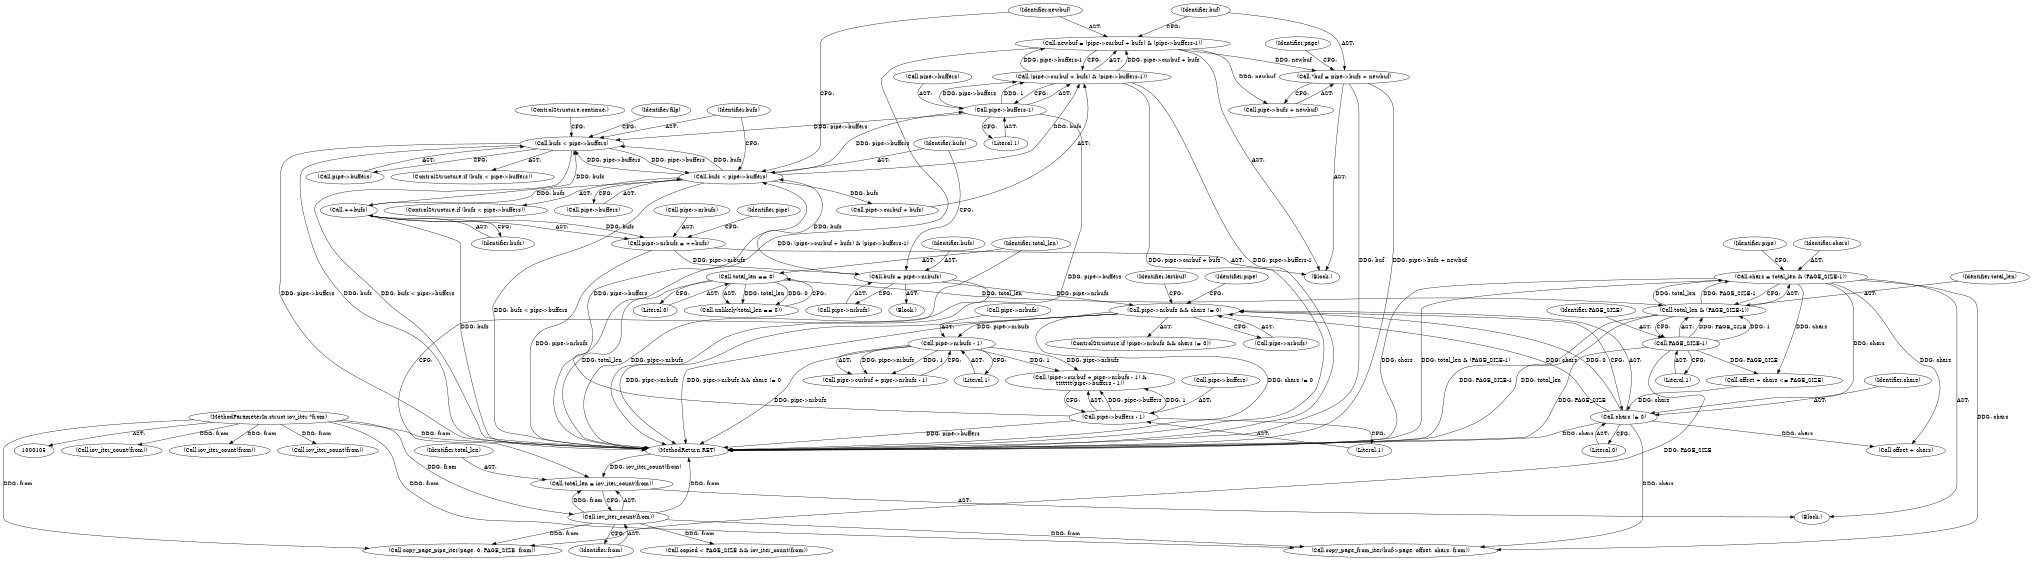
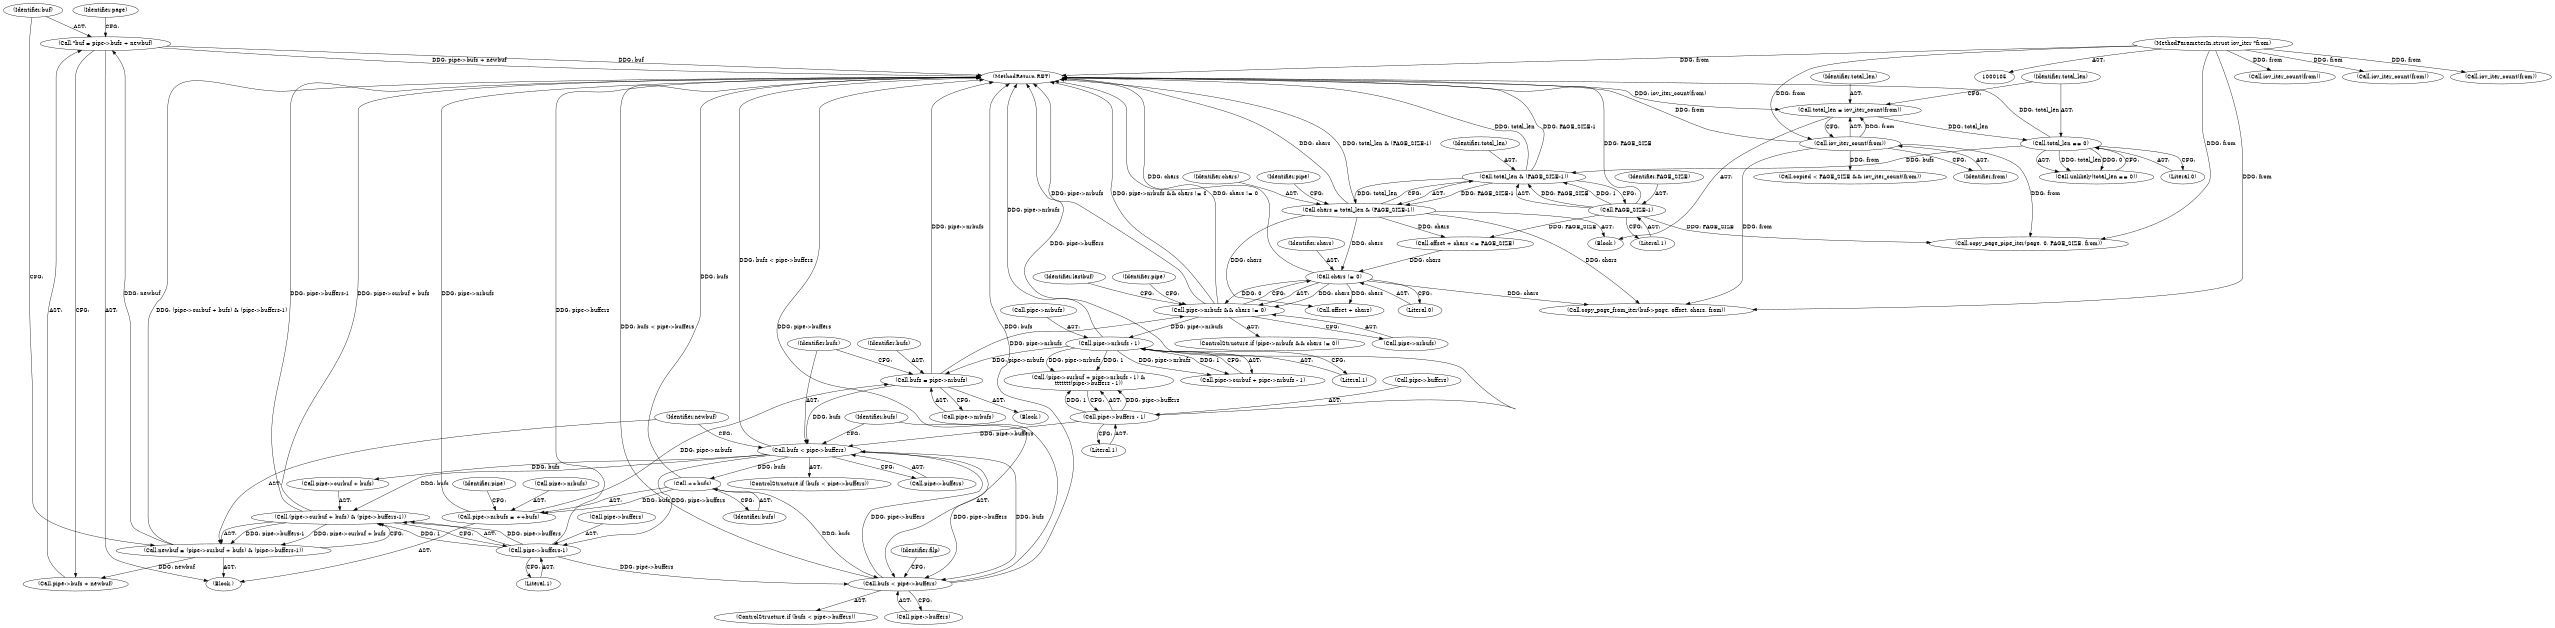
(570, 110) -> none
none -> (1950, 130)
(1002, 294) -> (1920, 160)
none -> (1005, 355)
